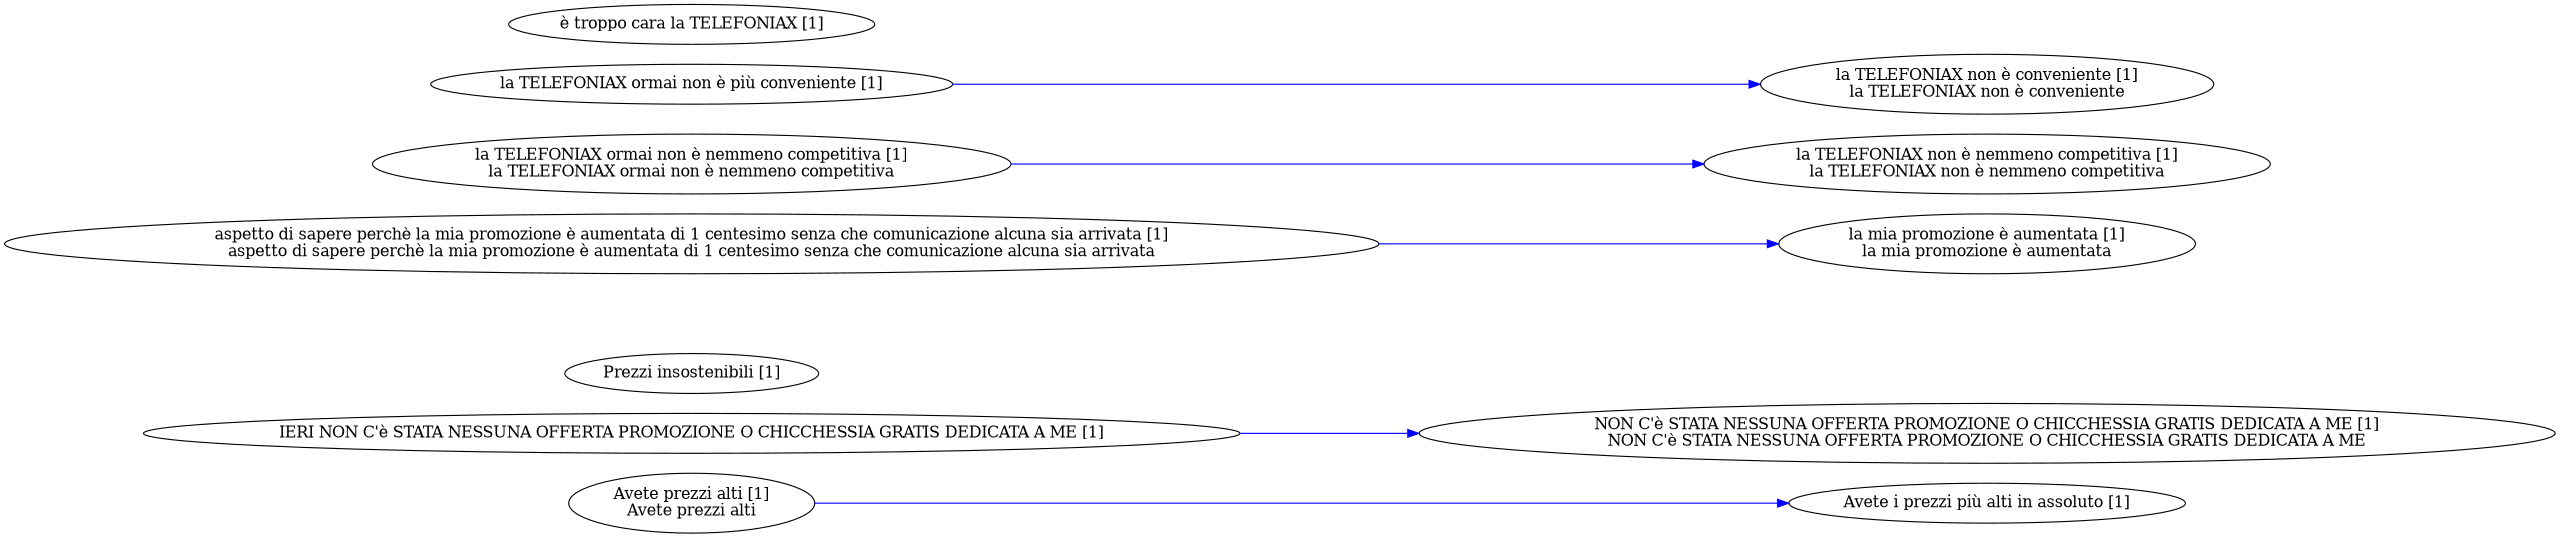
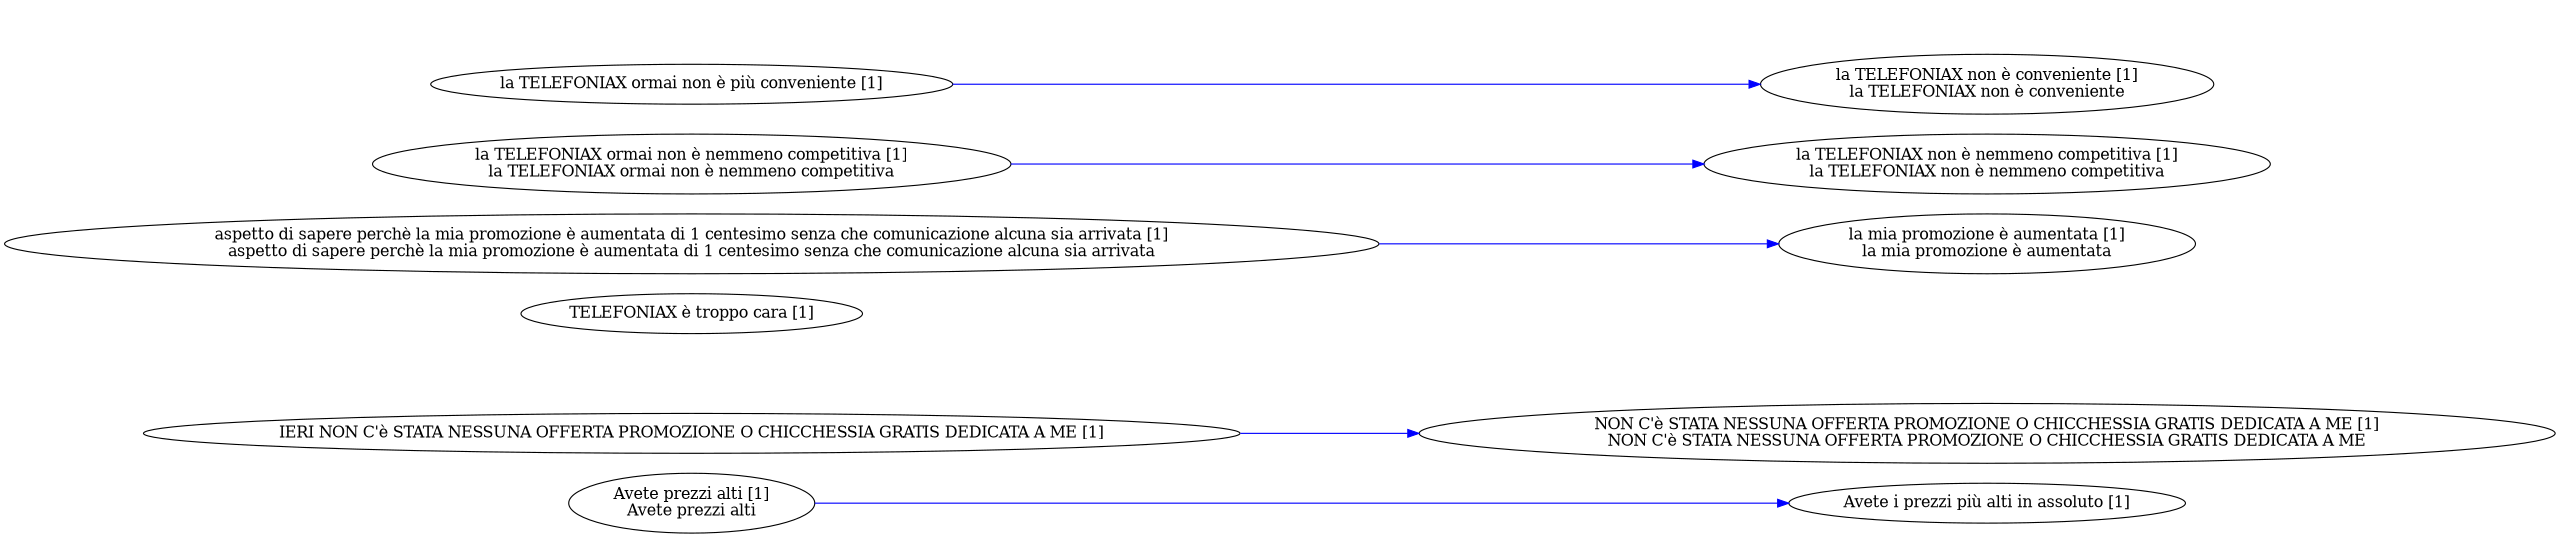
(692, 24) -> none
none -> (692, 314)
(692, 374) -> none
